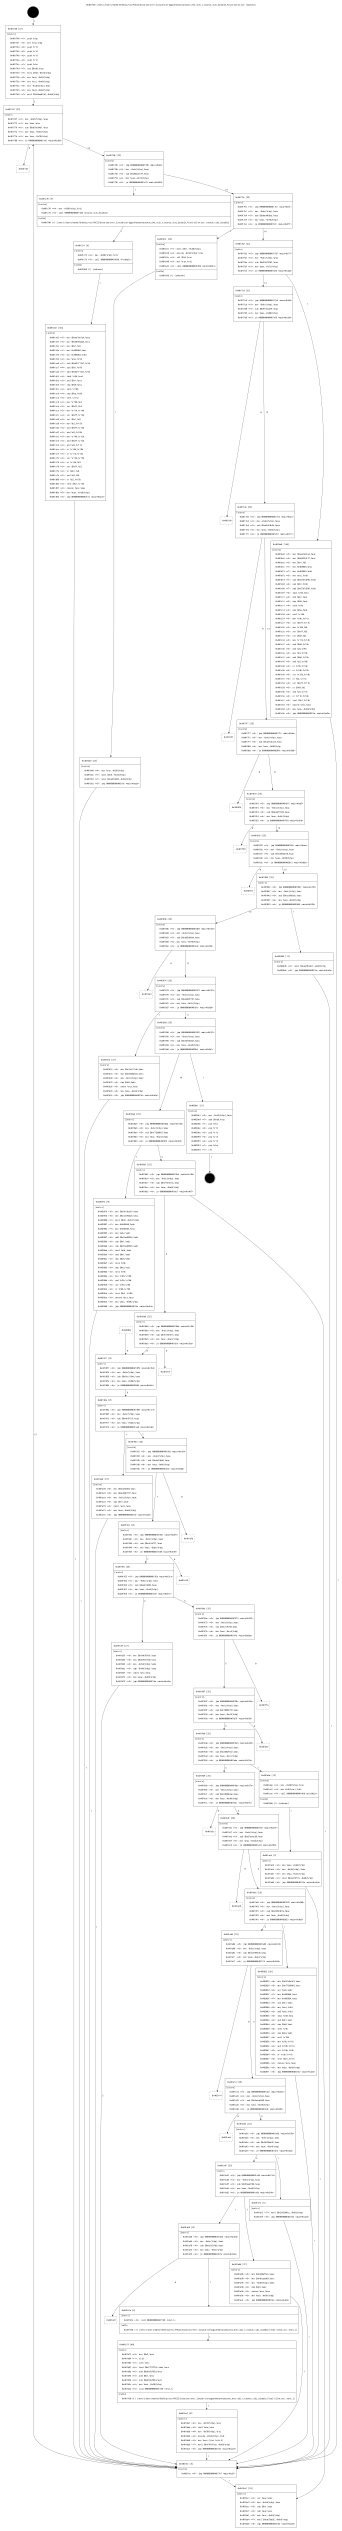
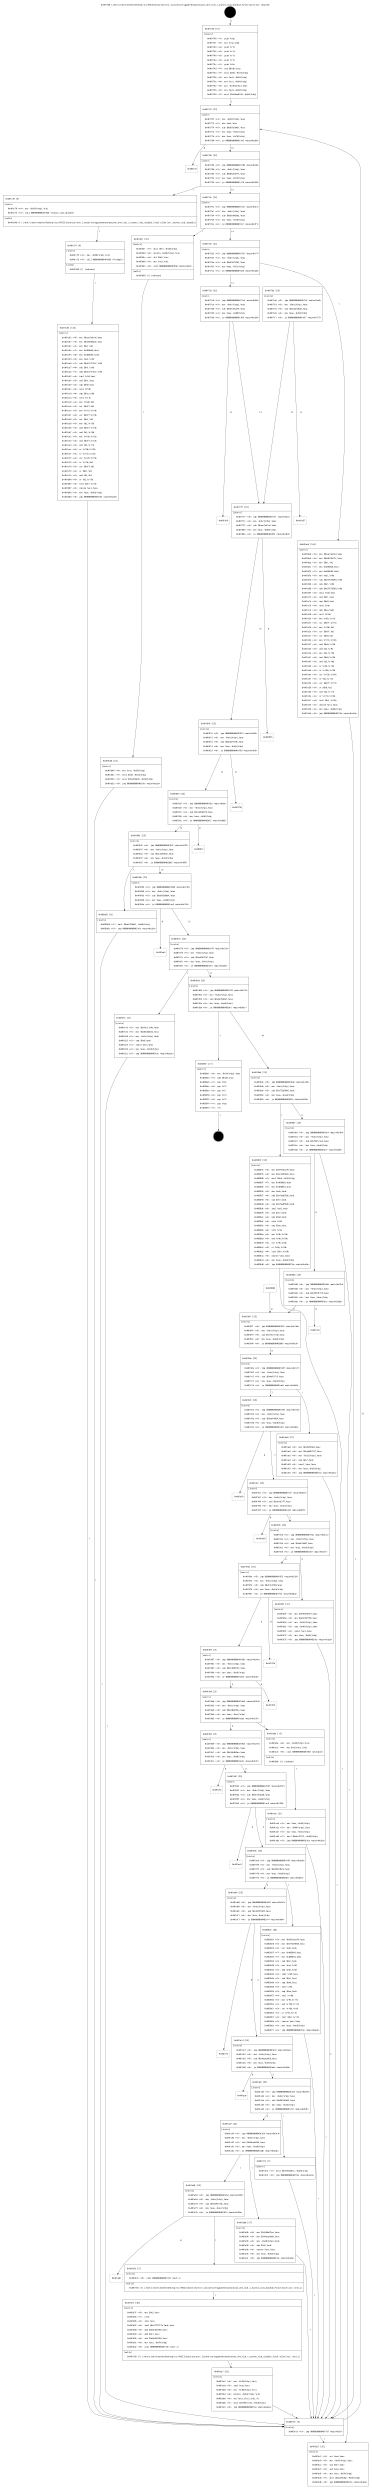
(264, 412) -> (246, 412)
